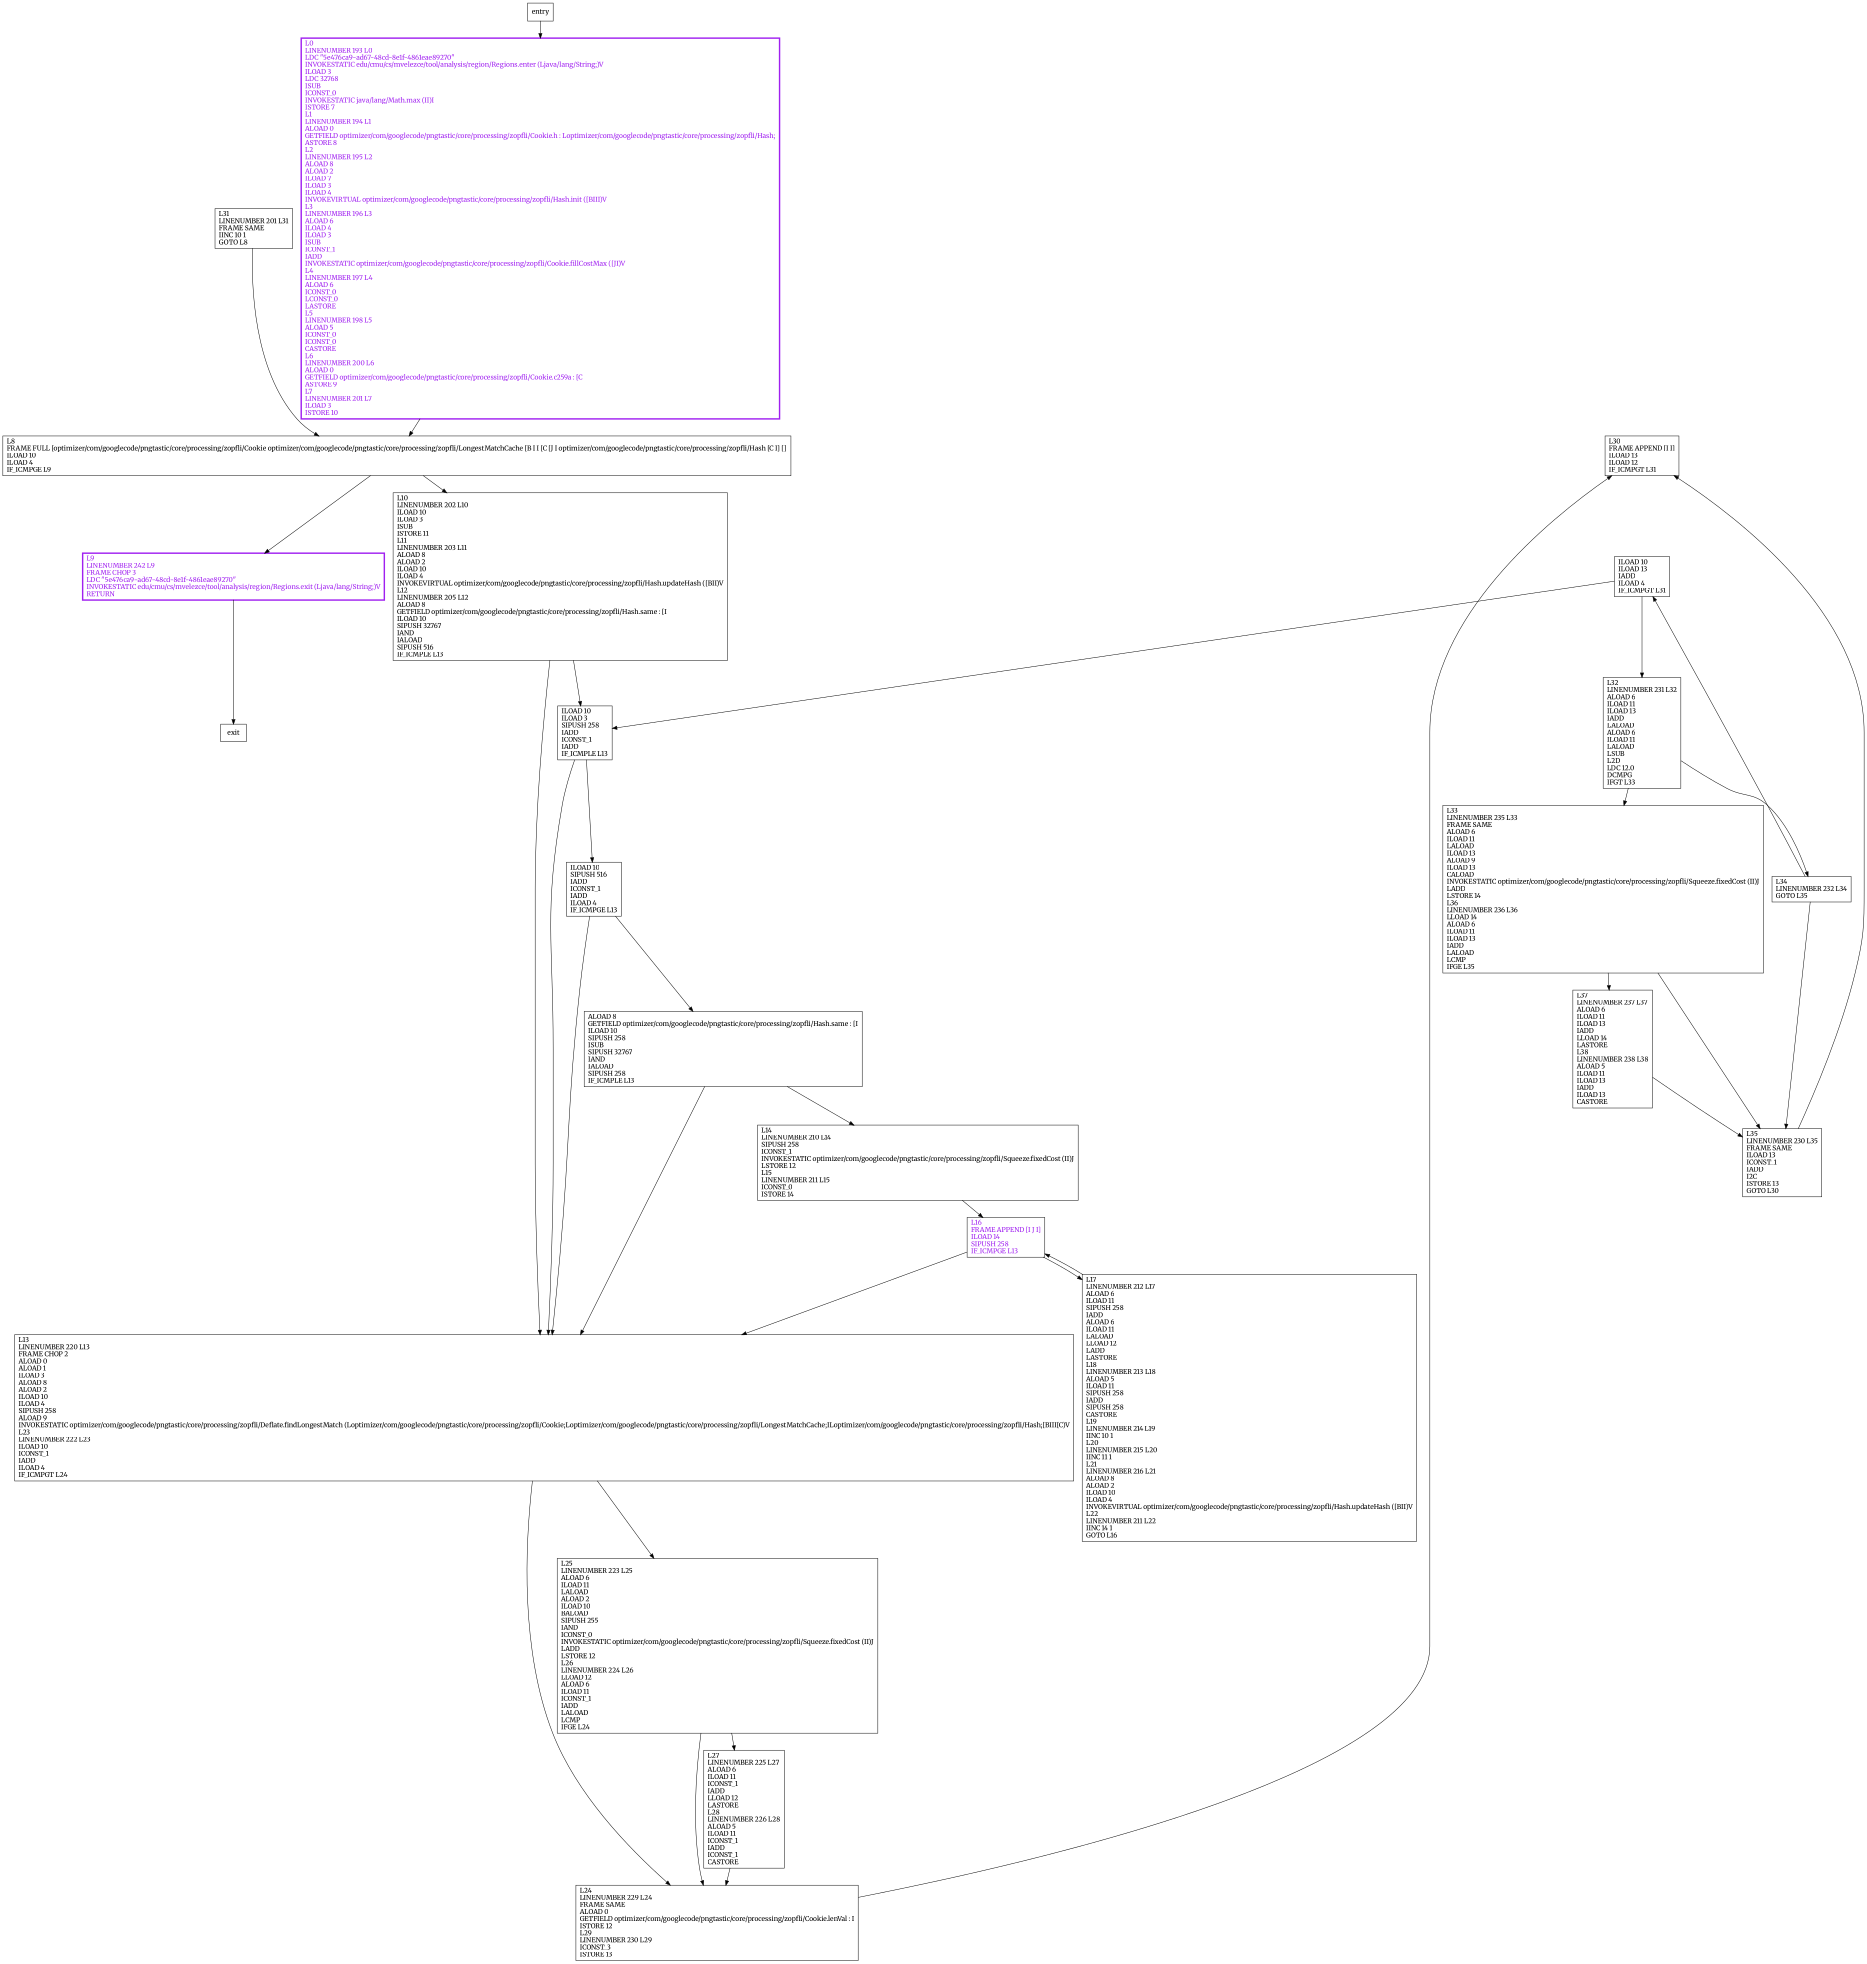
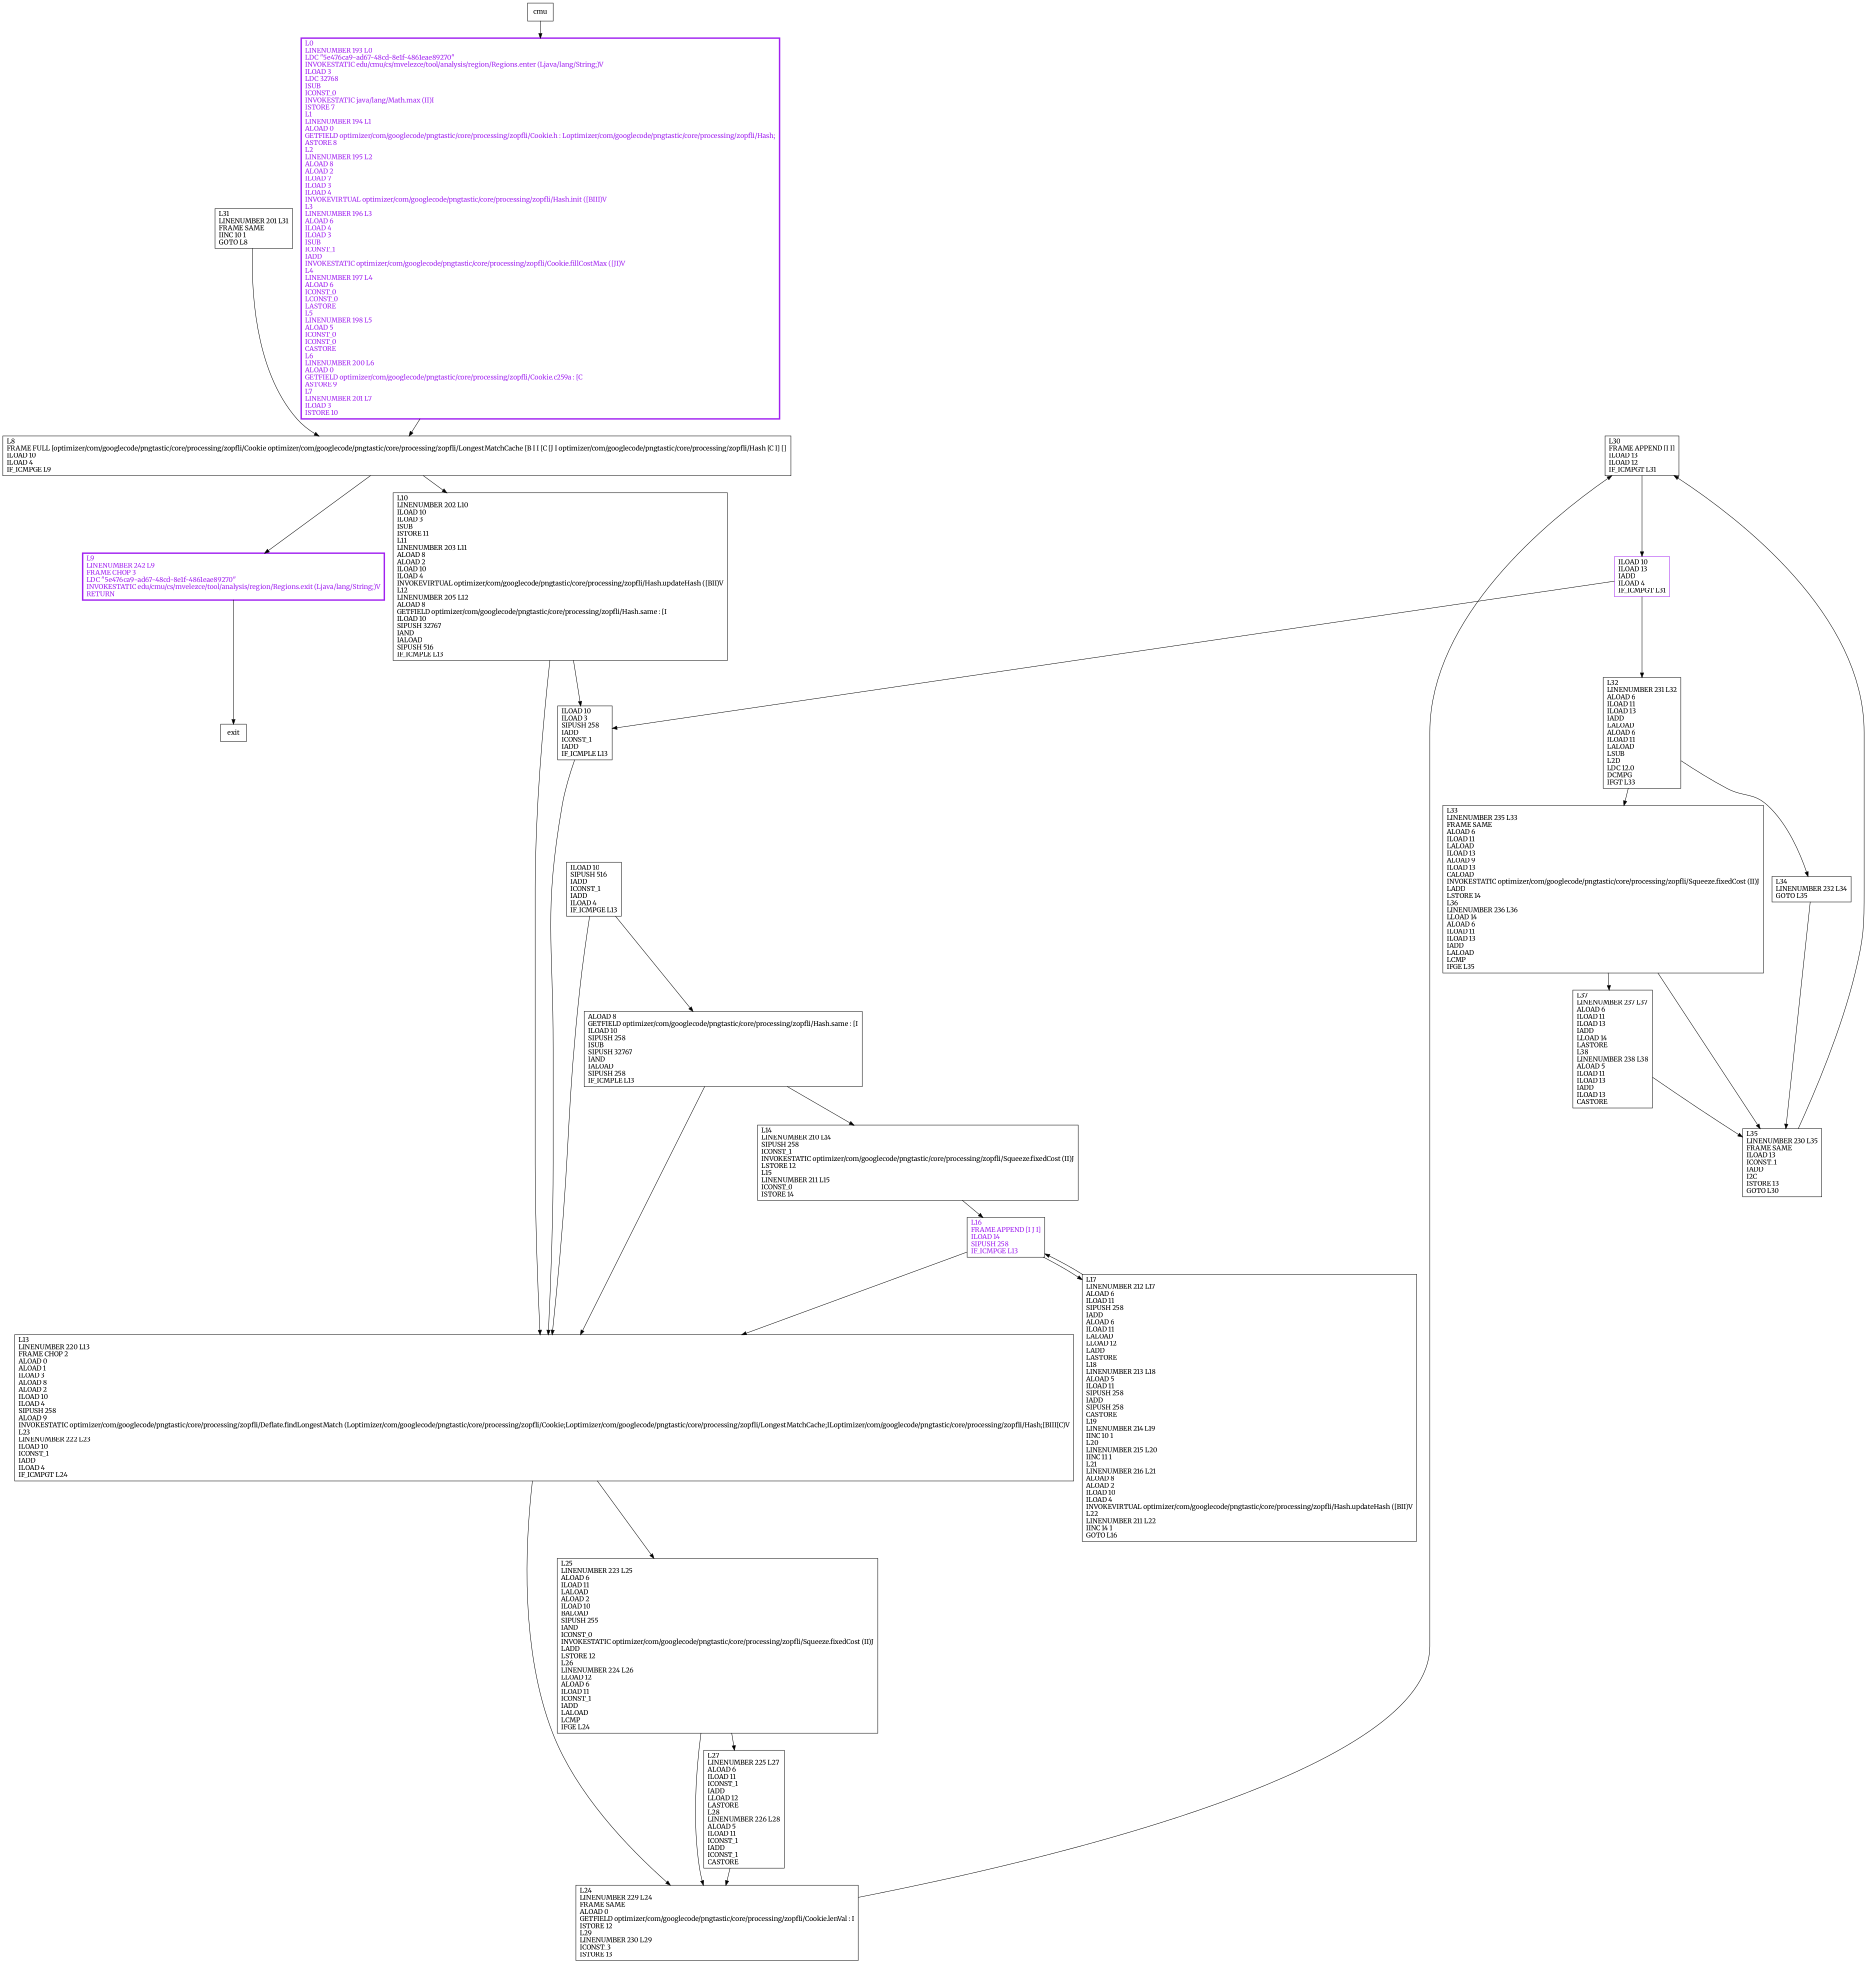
(540, 12) -> (540, 12)
(1642, 577) -> (1642, 577)
(1731, 738) -> (1642, 514)
(589, 809) -> none
